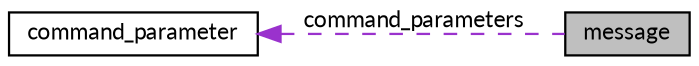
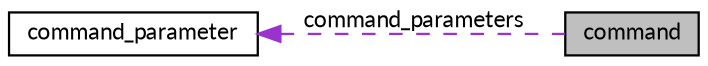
(627, 34) -> (632, 34)
